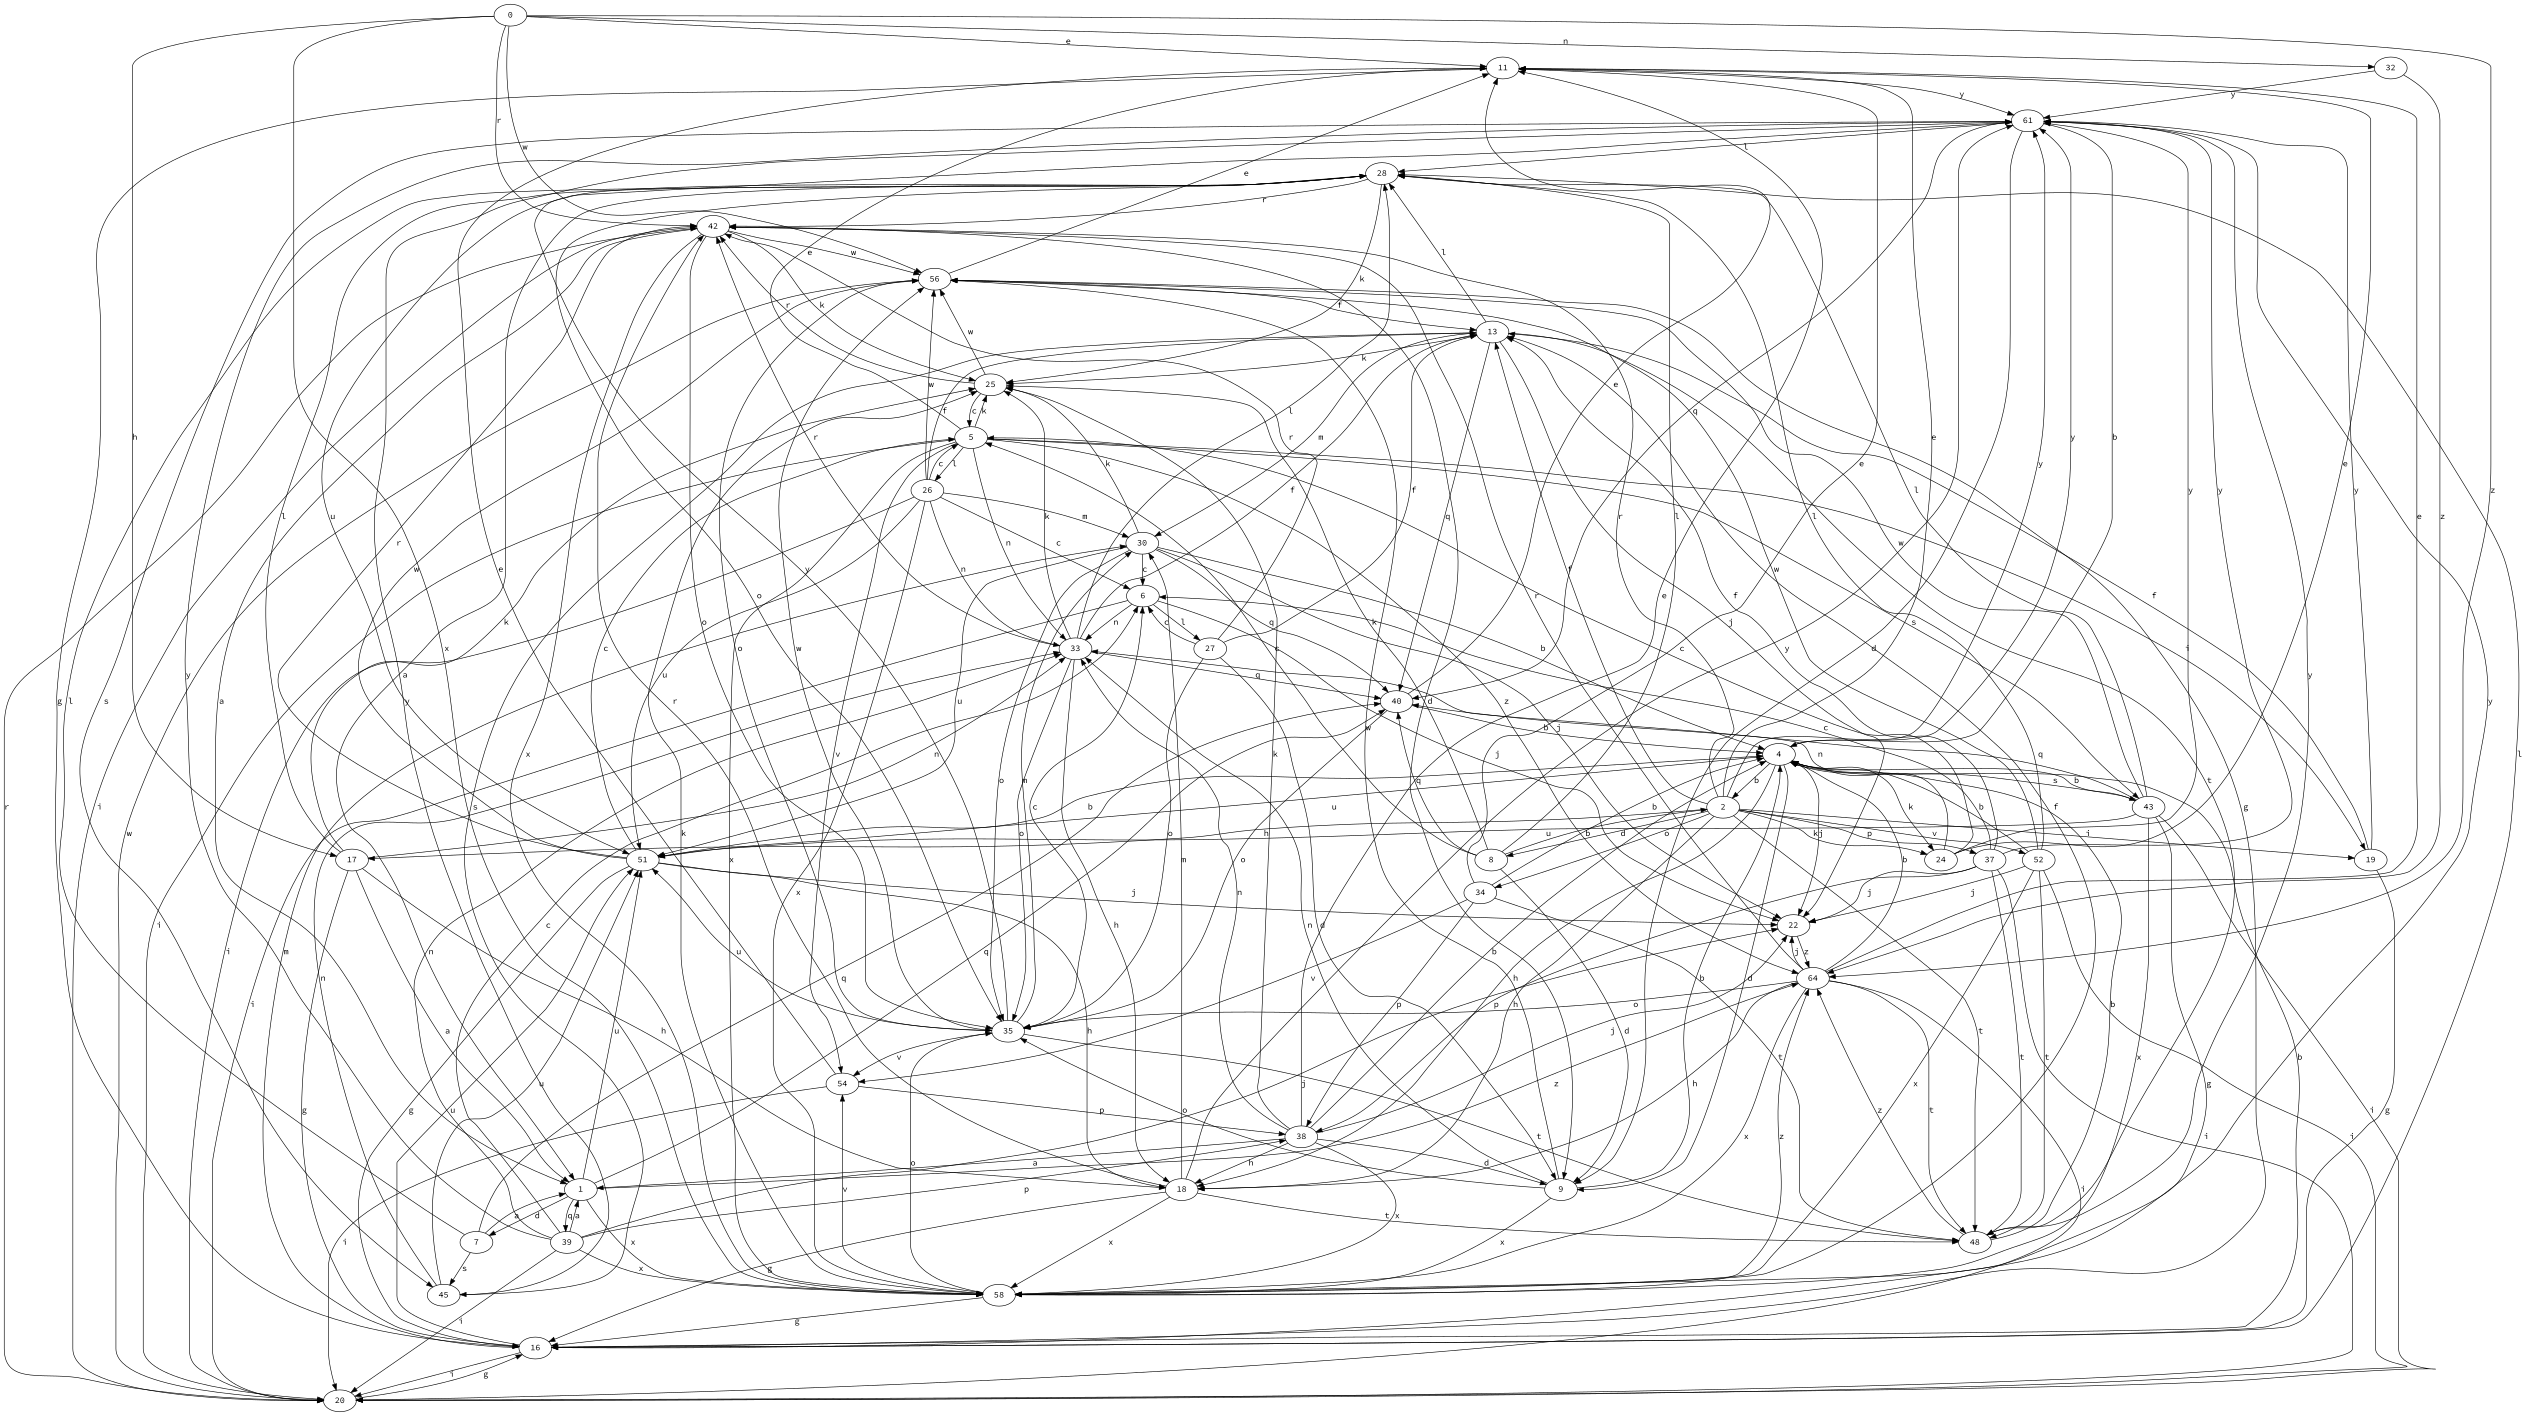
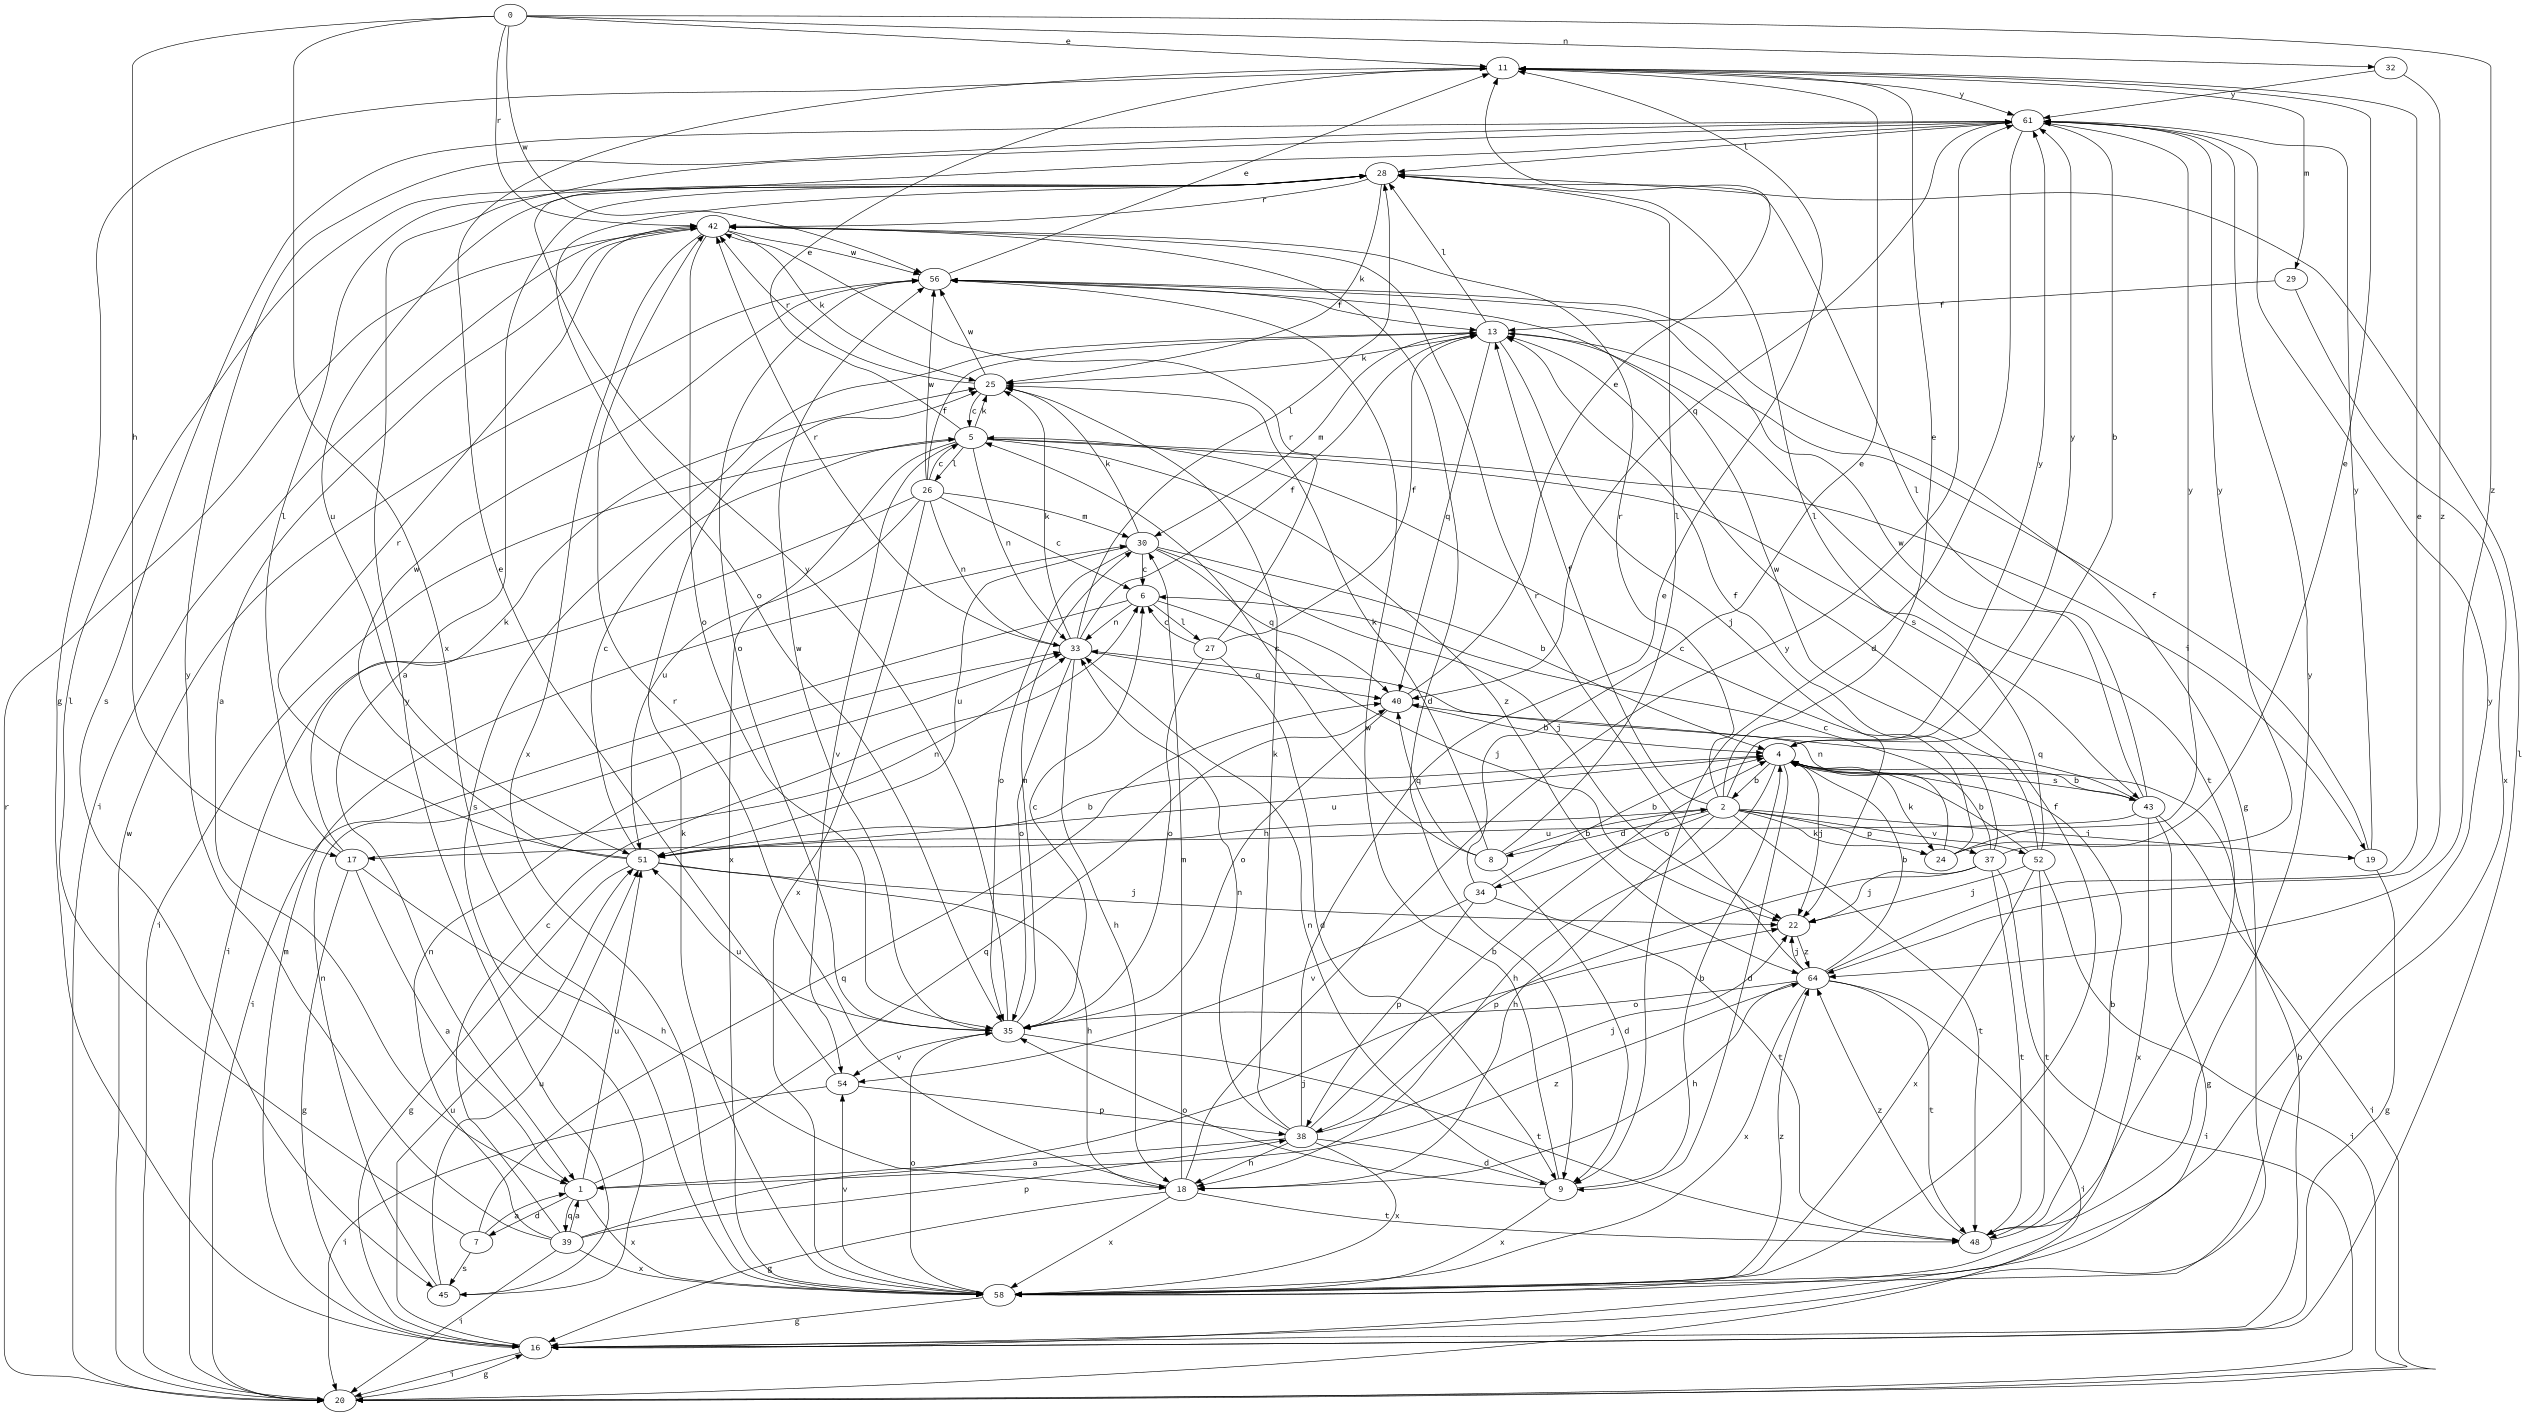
none -> (2291, 279)
